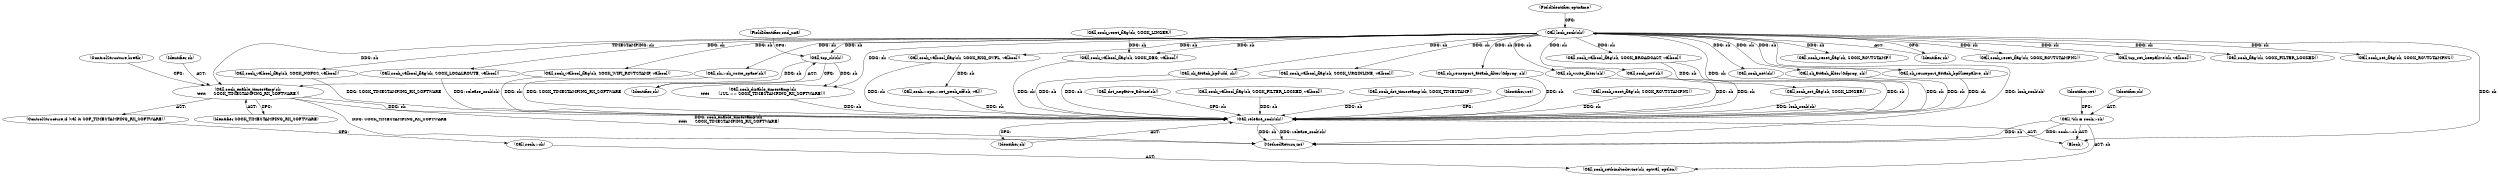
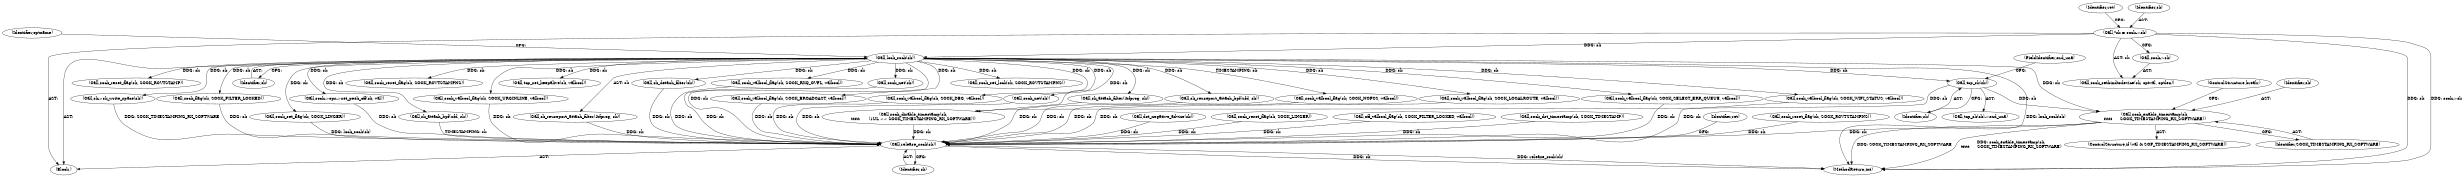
(1565, 8) -> (32, 33)
(1129, 44) -> (1118, 136)
none -> (1510, 45)
(1504, 46) -> (621, 83)
(2406, 58) -> (1017, 83)
(607, 74) -> (1844, 99)
(954, 74) -> (573, 59)
(1580, 74) -> (669, 83)
(1945, 74) -> (1219, 99)
(1723, 83) -> (559, 61)
(394, 92) -> (1083, 117)
(477, 92) -> (1109, 117)
(1047, 92) -> (466, 132)
(1260, 92) -> (1414, 117)
(2488, 92) -> (69, 117)
none -> (1672, 99)
(1218, 107) -> (1129, 132)
none -> (1981, 117)
(332, 133) -> (2139, 45)
none -> (540, 141)
